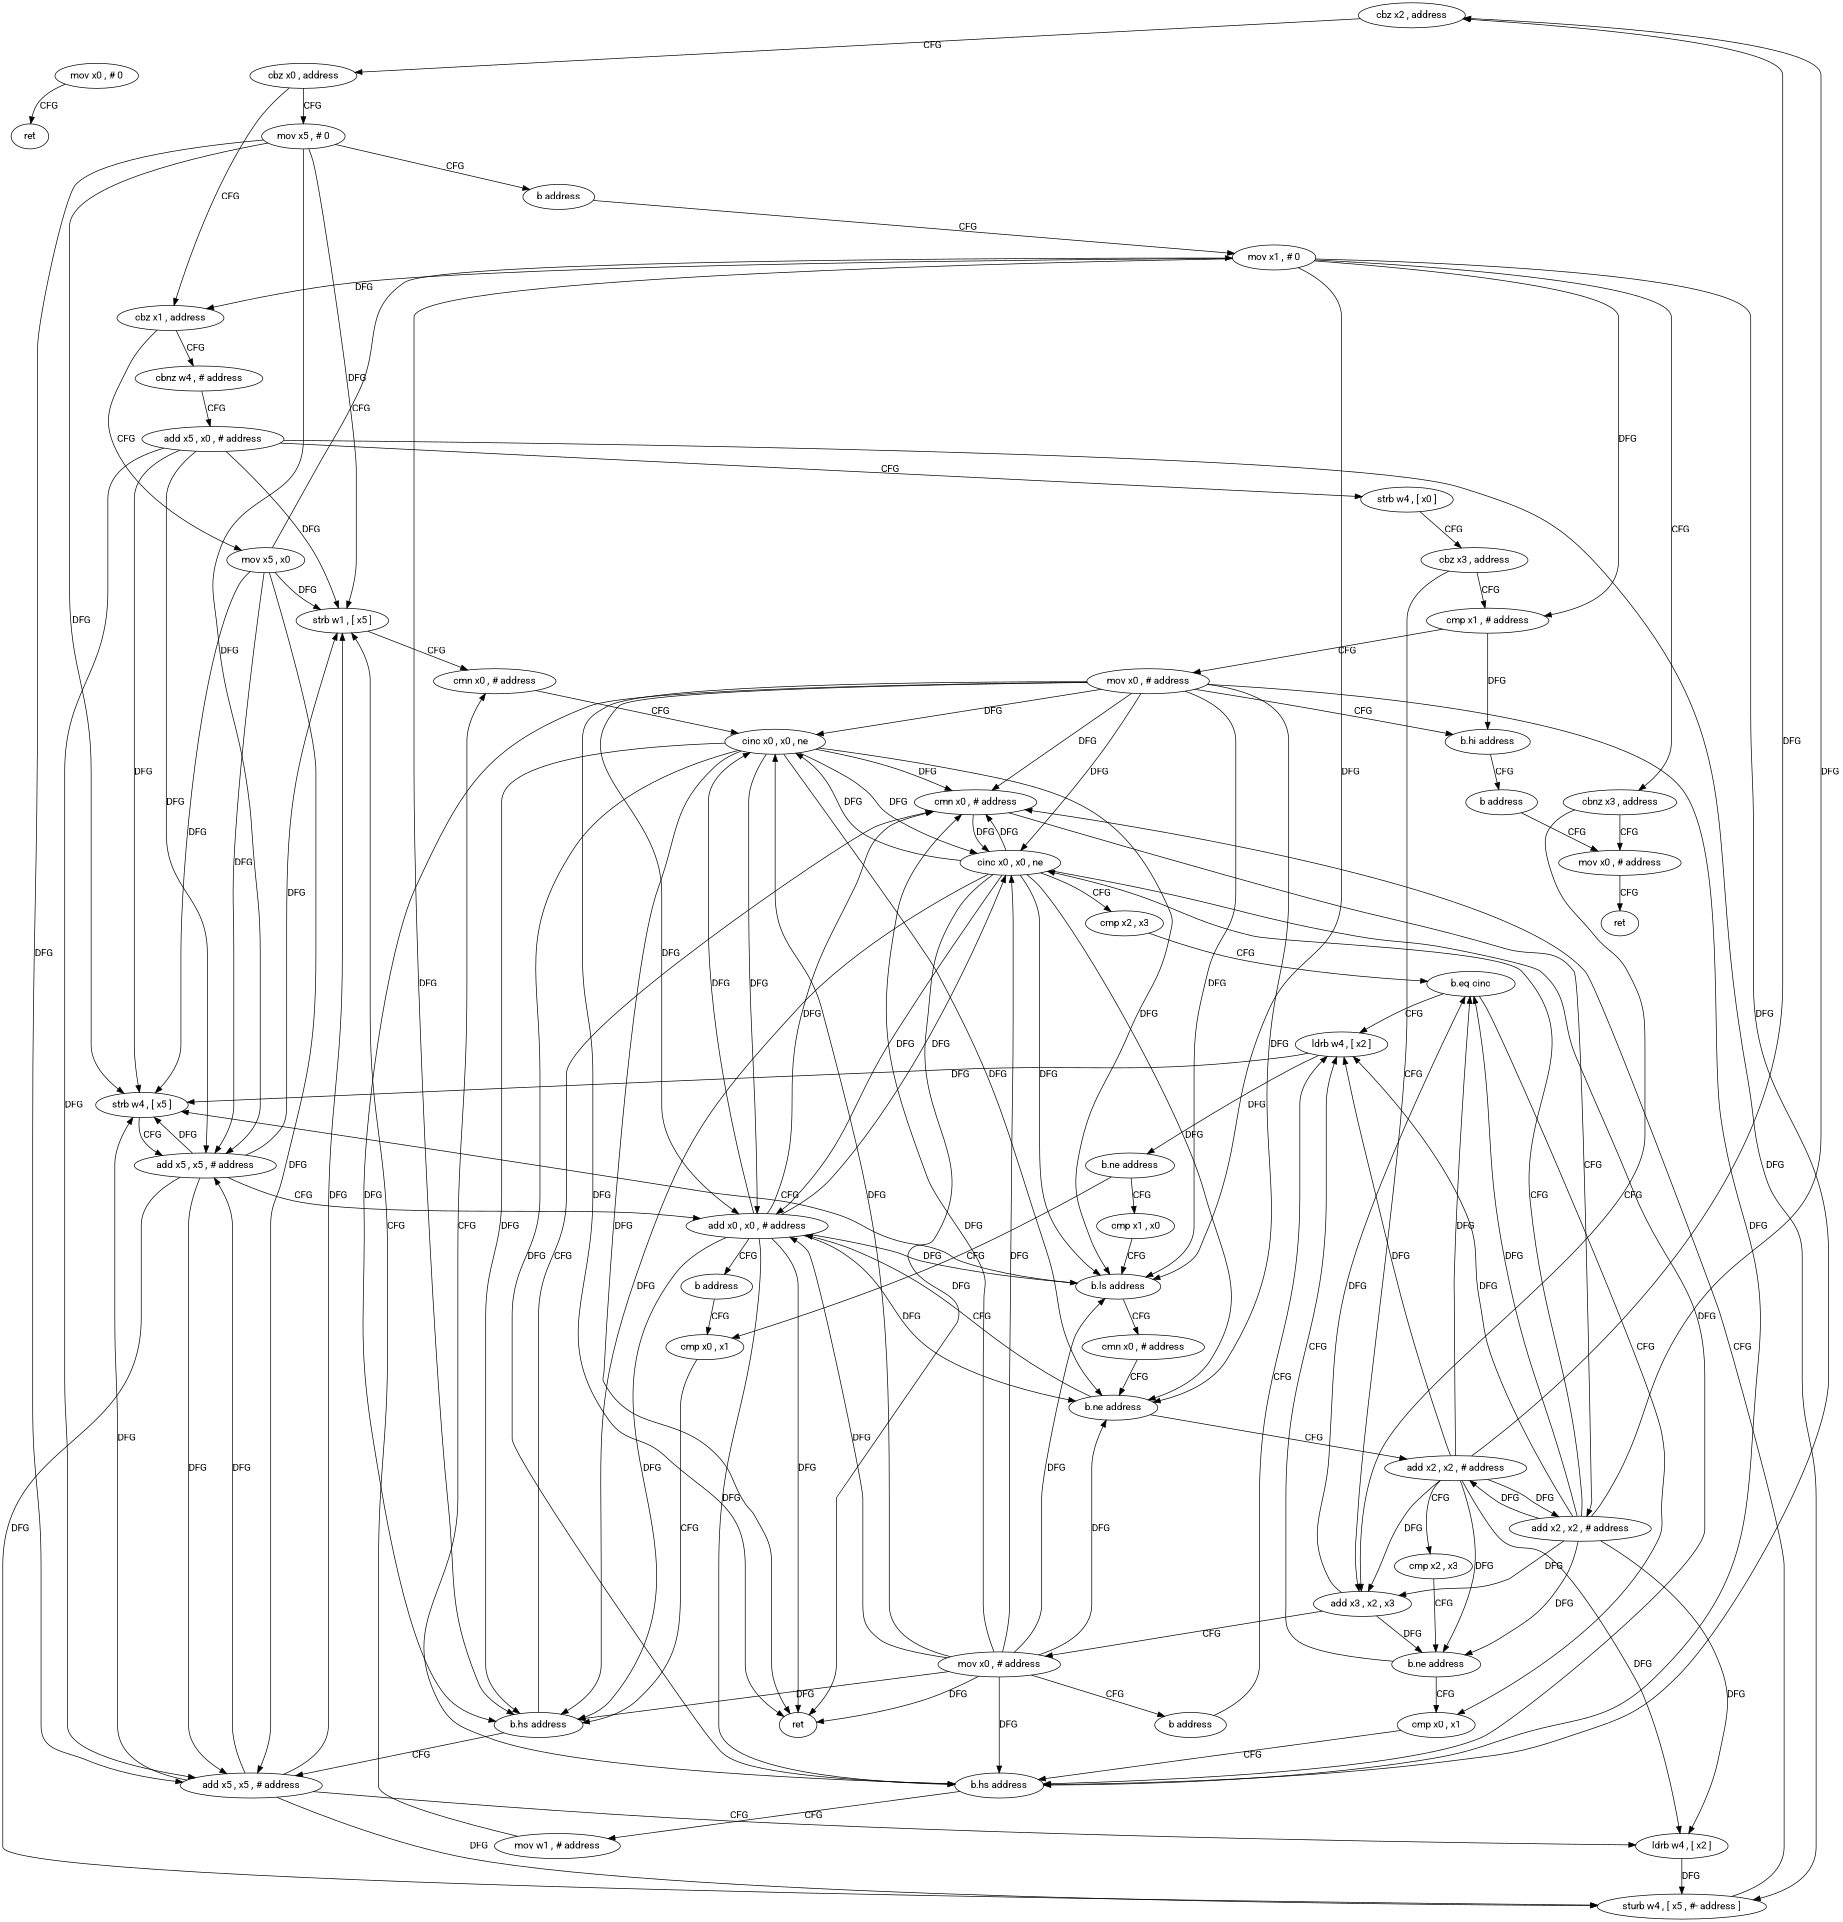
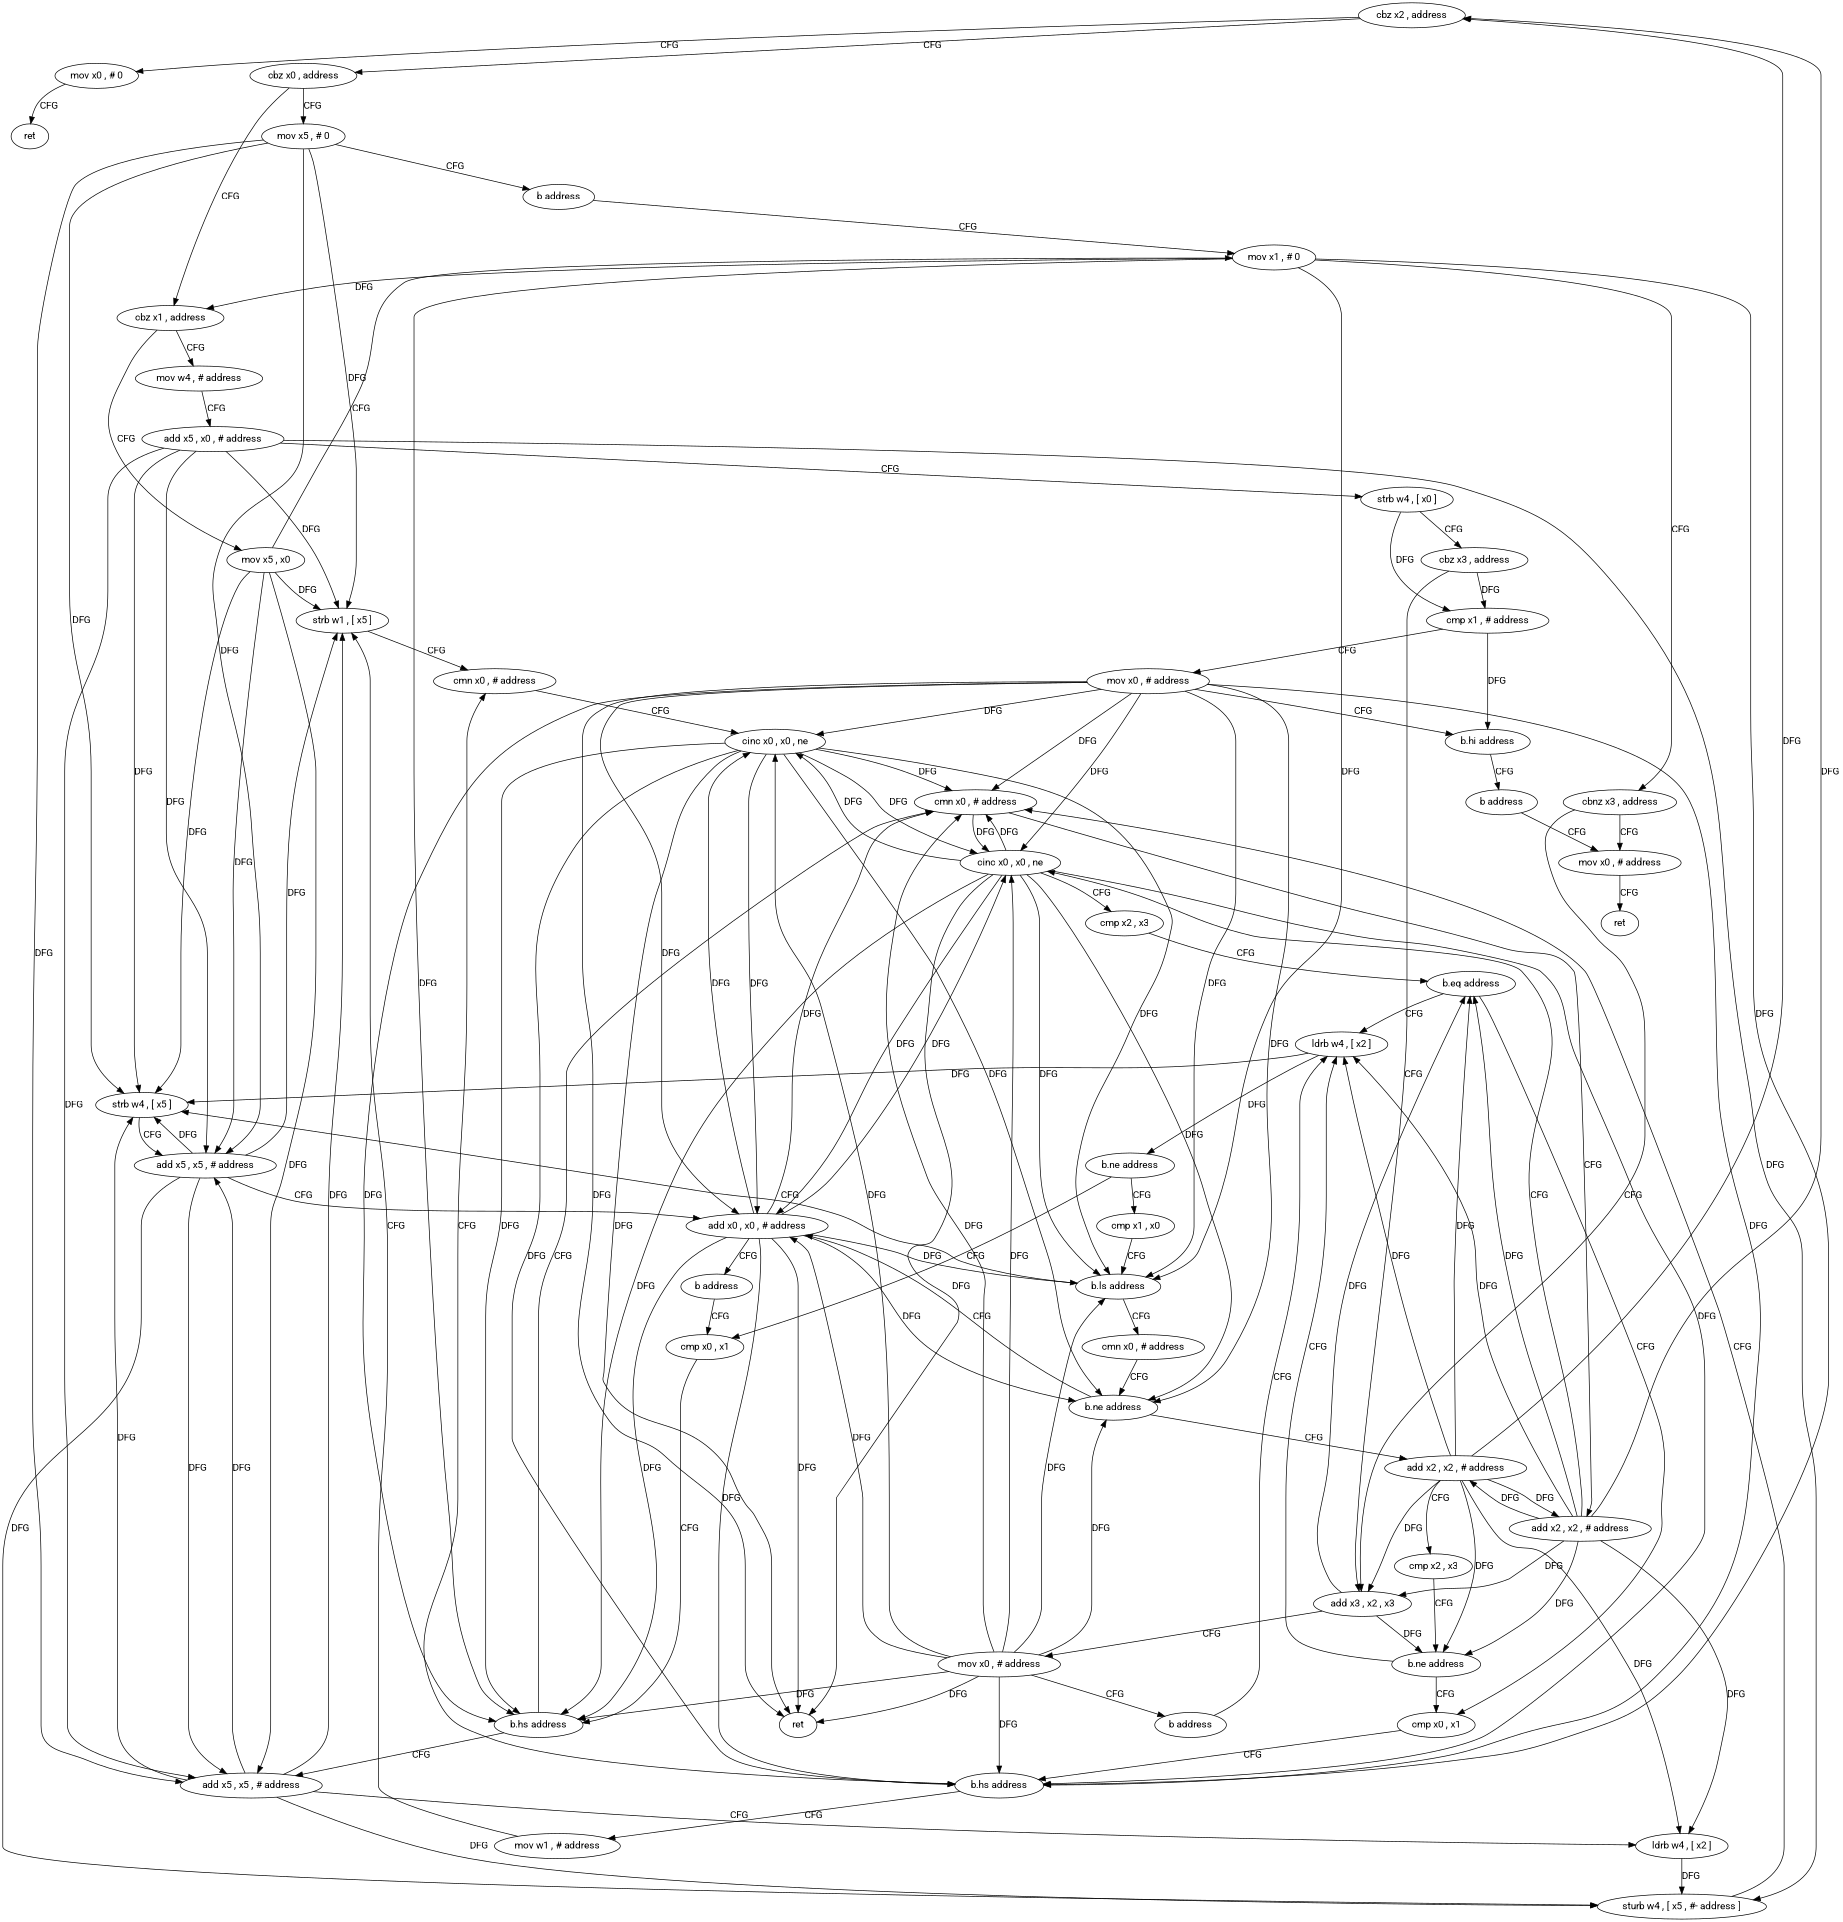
none -> (751, 38)
(1619, 329) -> (1395, 572)
(199, 379) -> (199, 379)
(1491, 590) -> (1491, 590)
(1471, 984) -> (1471, 984)
